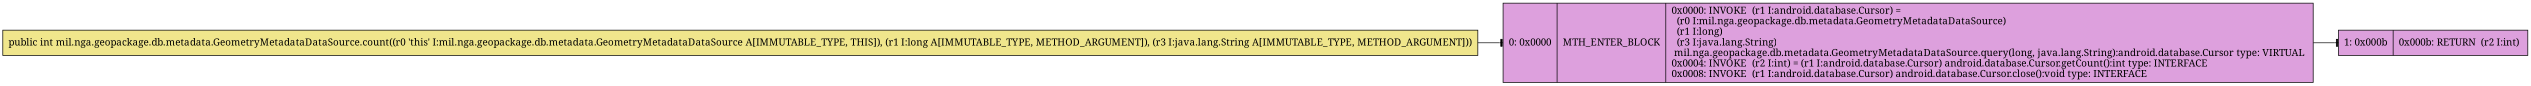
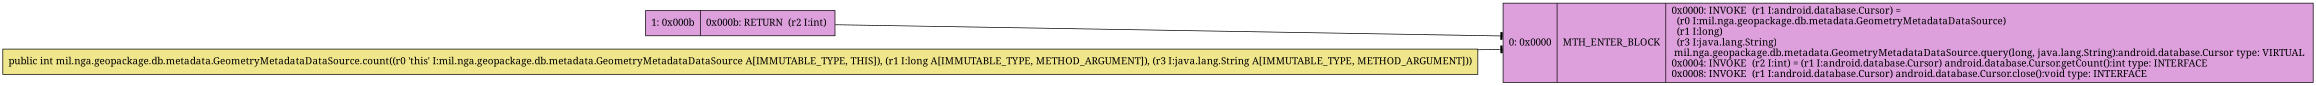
(2324, 43) -> (1167, 30)
